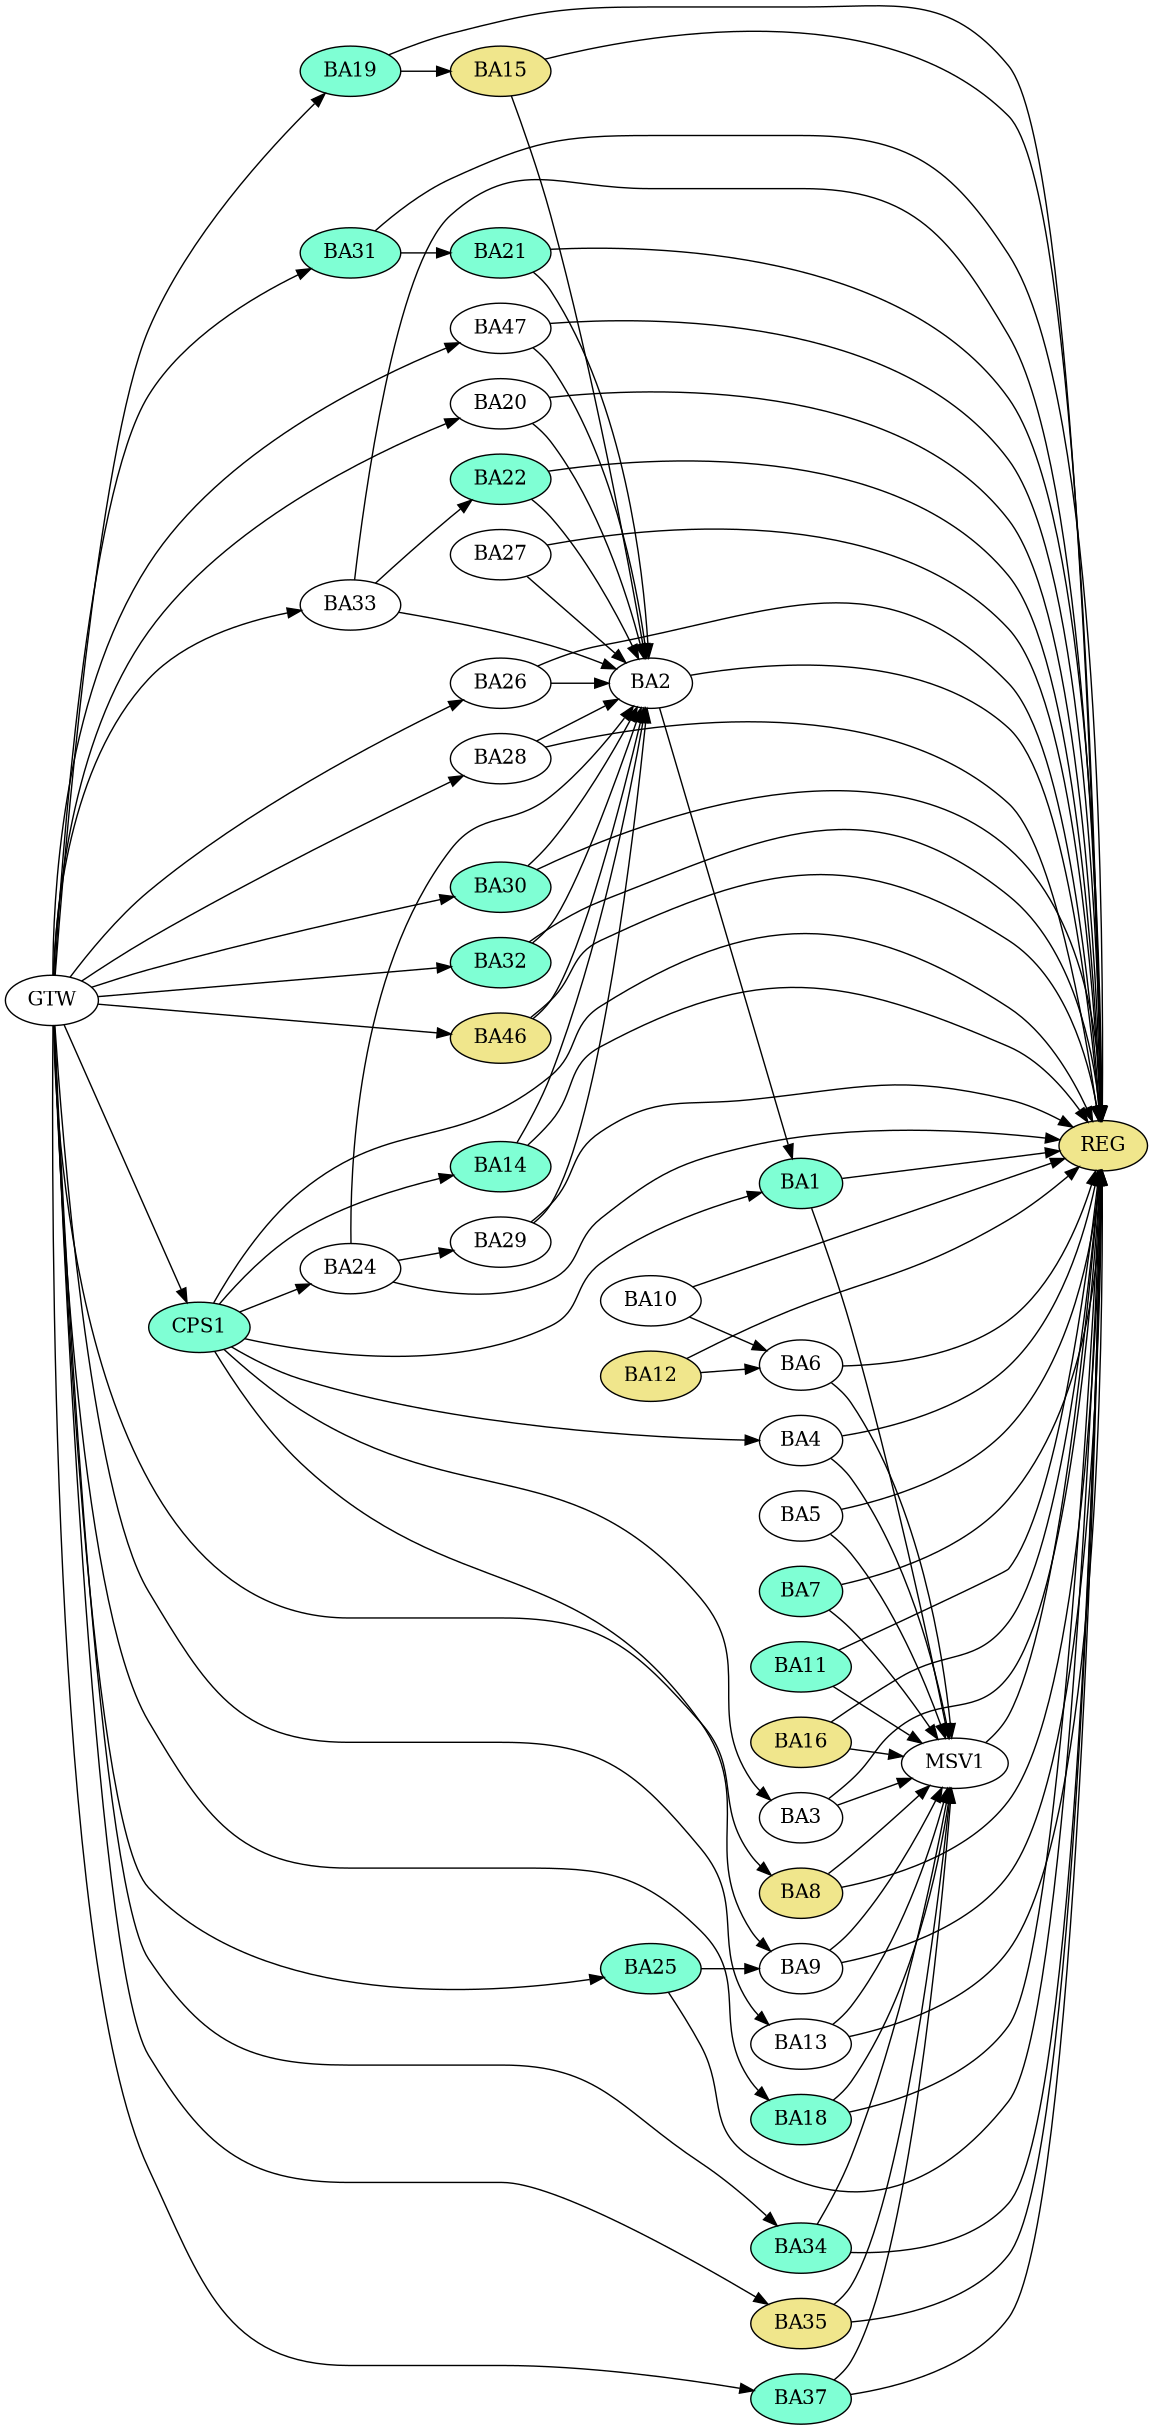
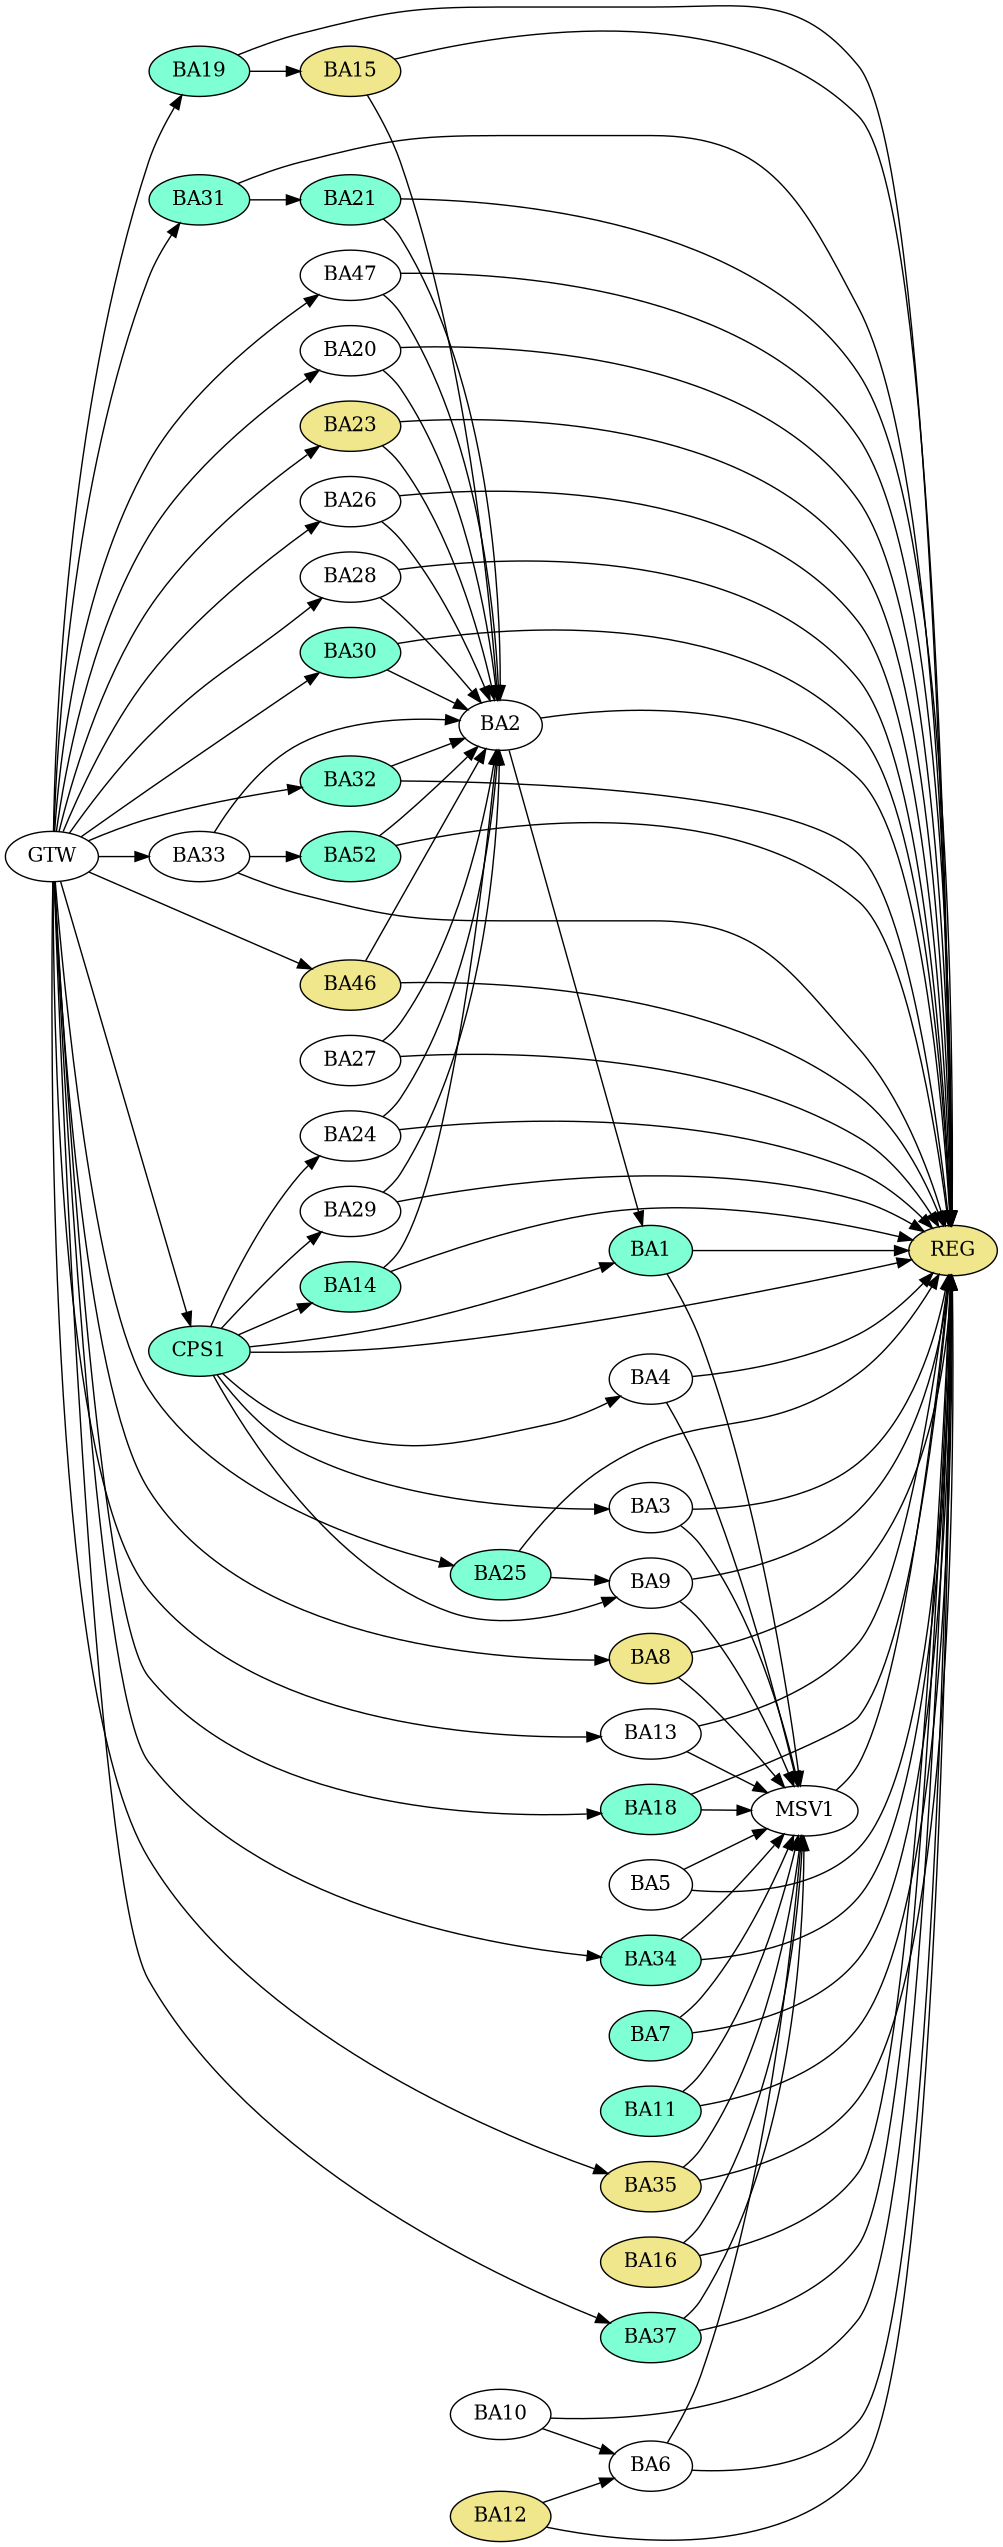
none -> (350, 426)
(501, 479) -> (350, 856)
(419, 1257) -> (264, 1283)
